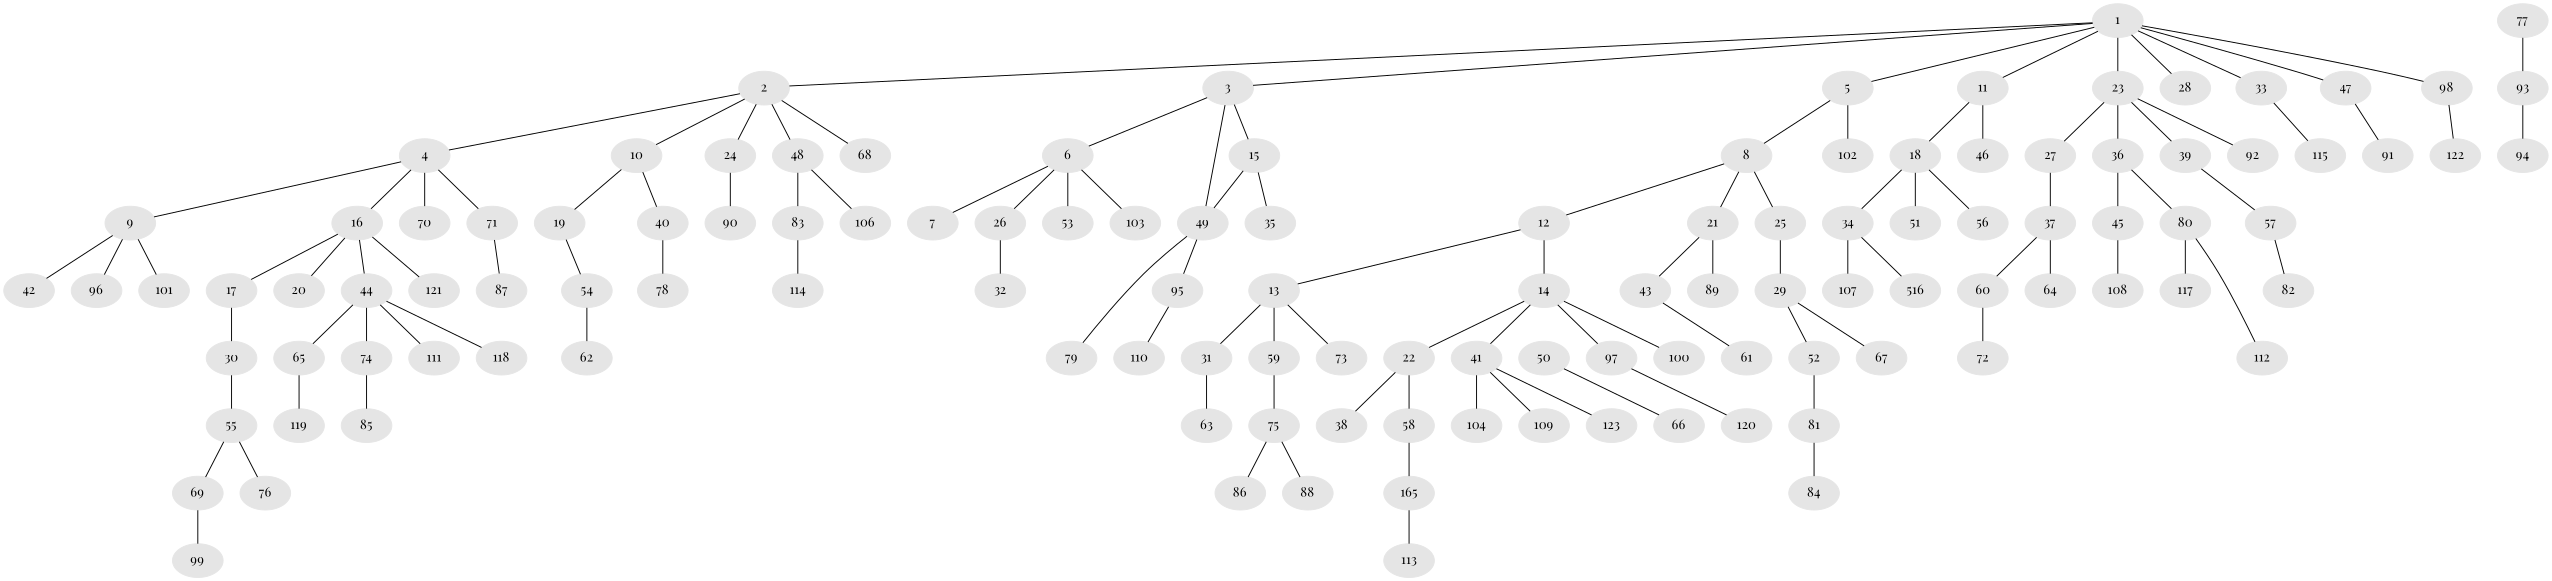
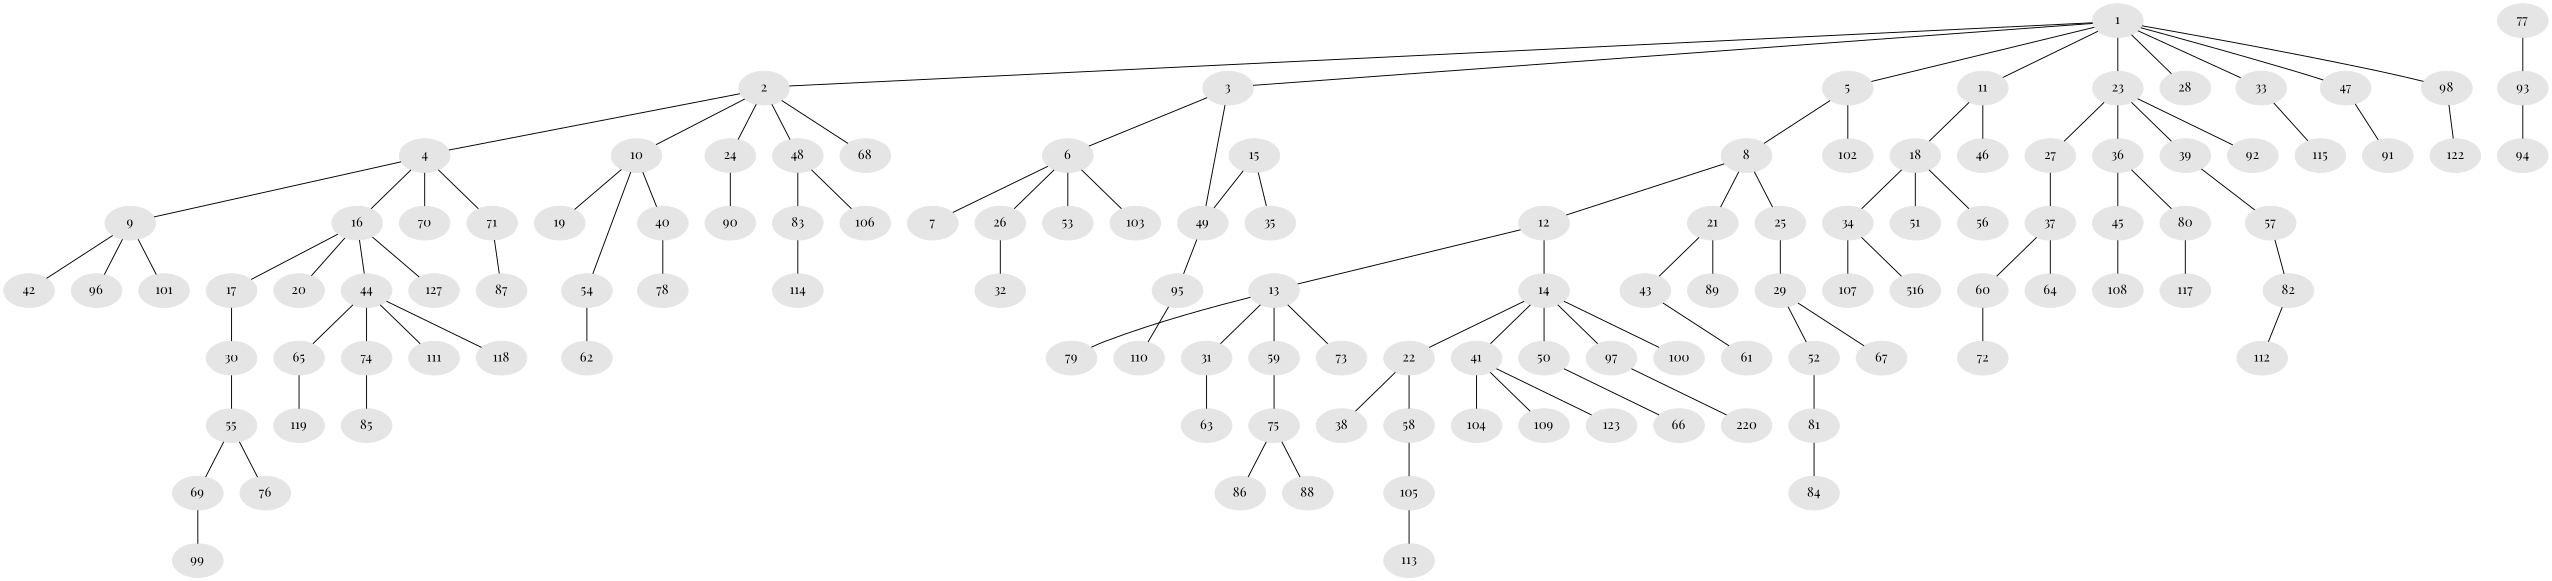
(1241, 122) -> none
(573, 257) -> (612, 223)
(1132, 286) -> (1170, 319)
(2228, 289) -> (2275, 324)
(434, 291) -> (434, 291)
none -> (1544, 324)
(1747, 426) -> (1747, 426)
(1409, 493) -> (1409, 493)
